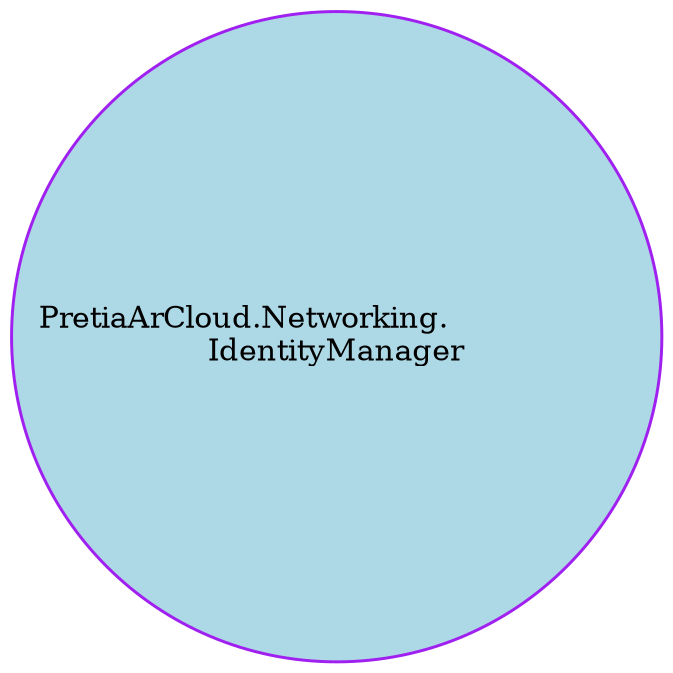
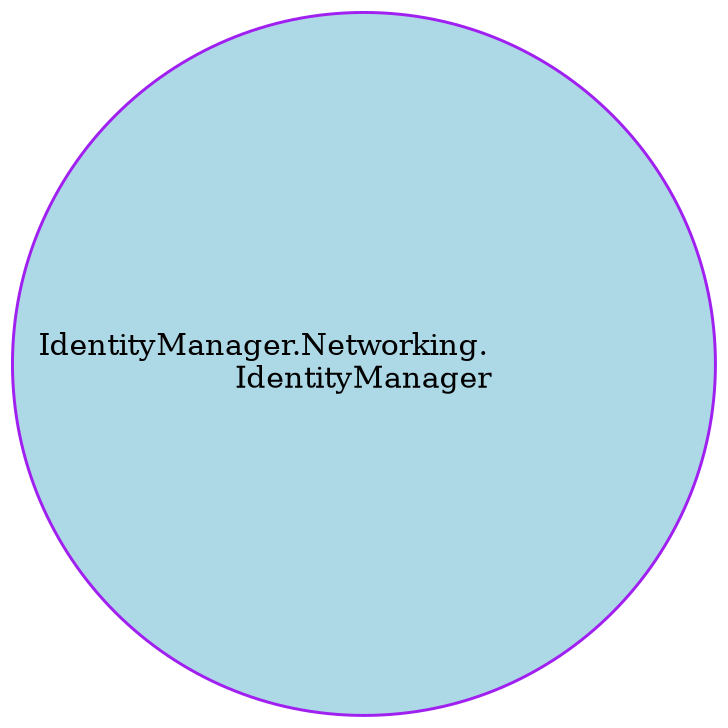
(337, 337) -> (364, 364)
